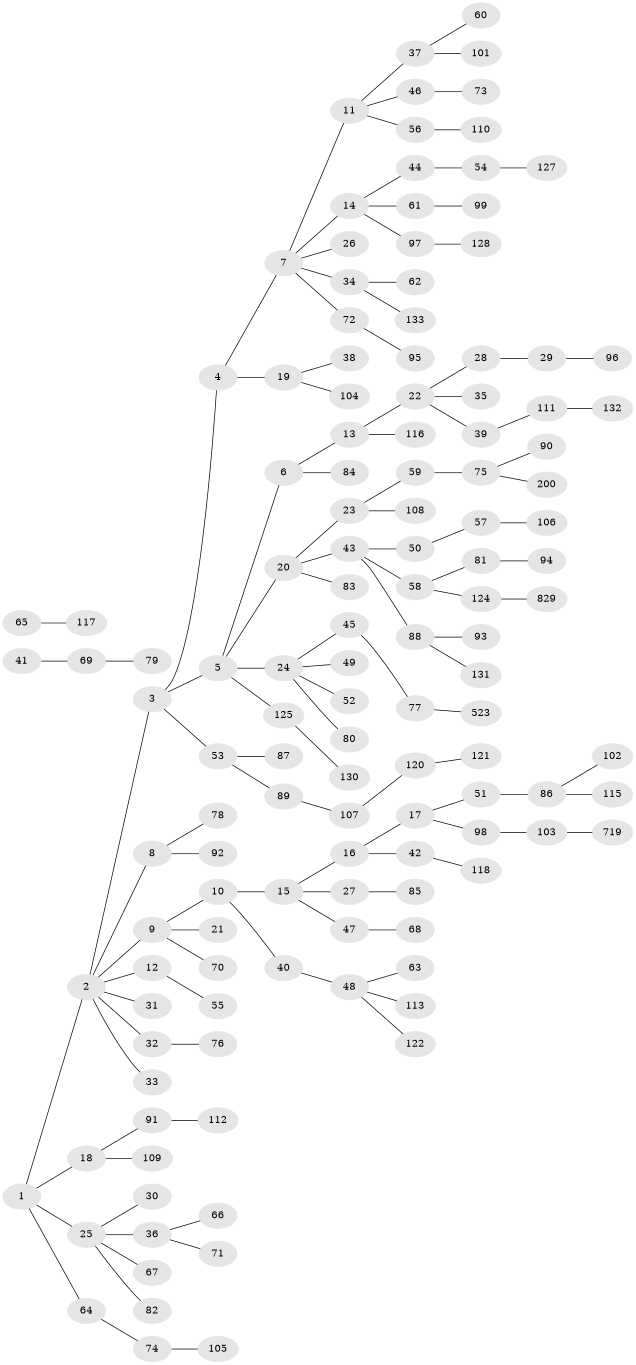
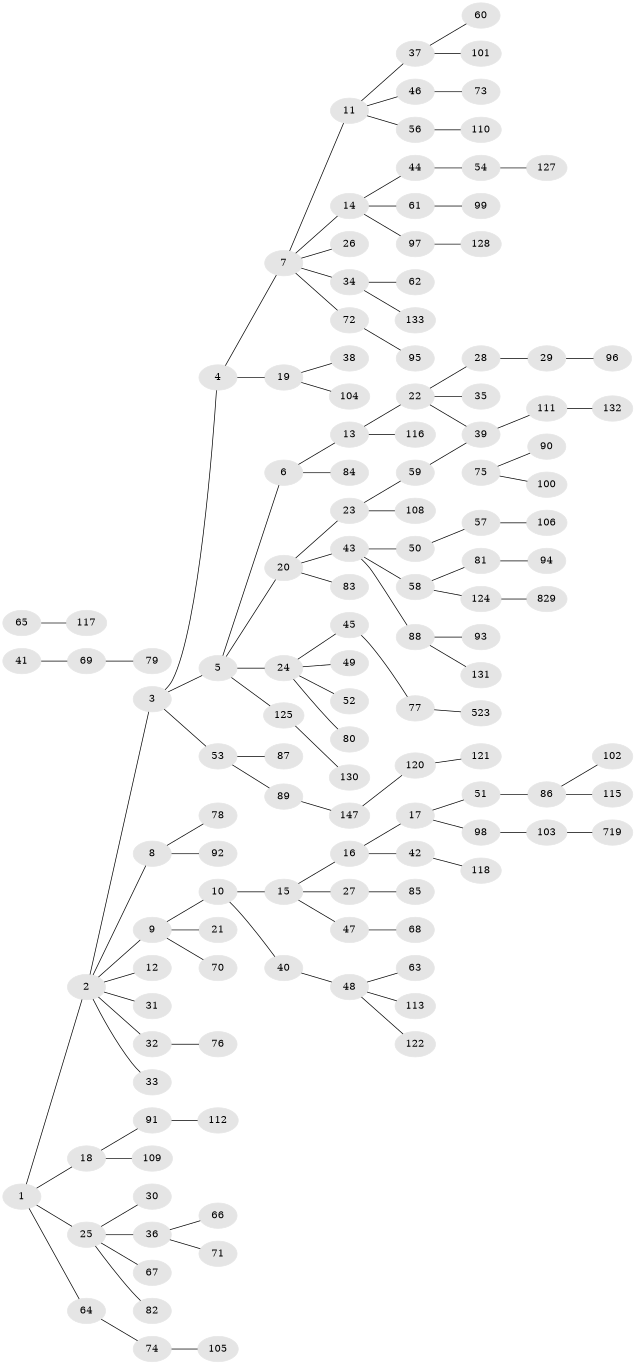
(448, 473) -> (448, 454)
(547, 485) -> (547, 485)
(350, 816) -> (350, 816)
(218, 1006) -> none
